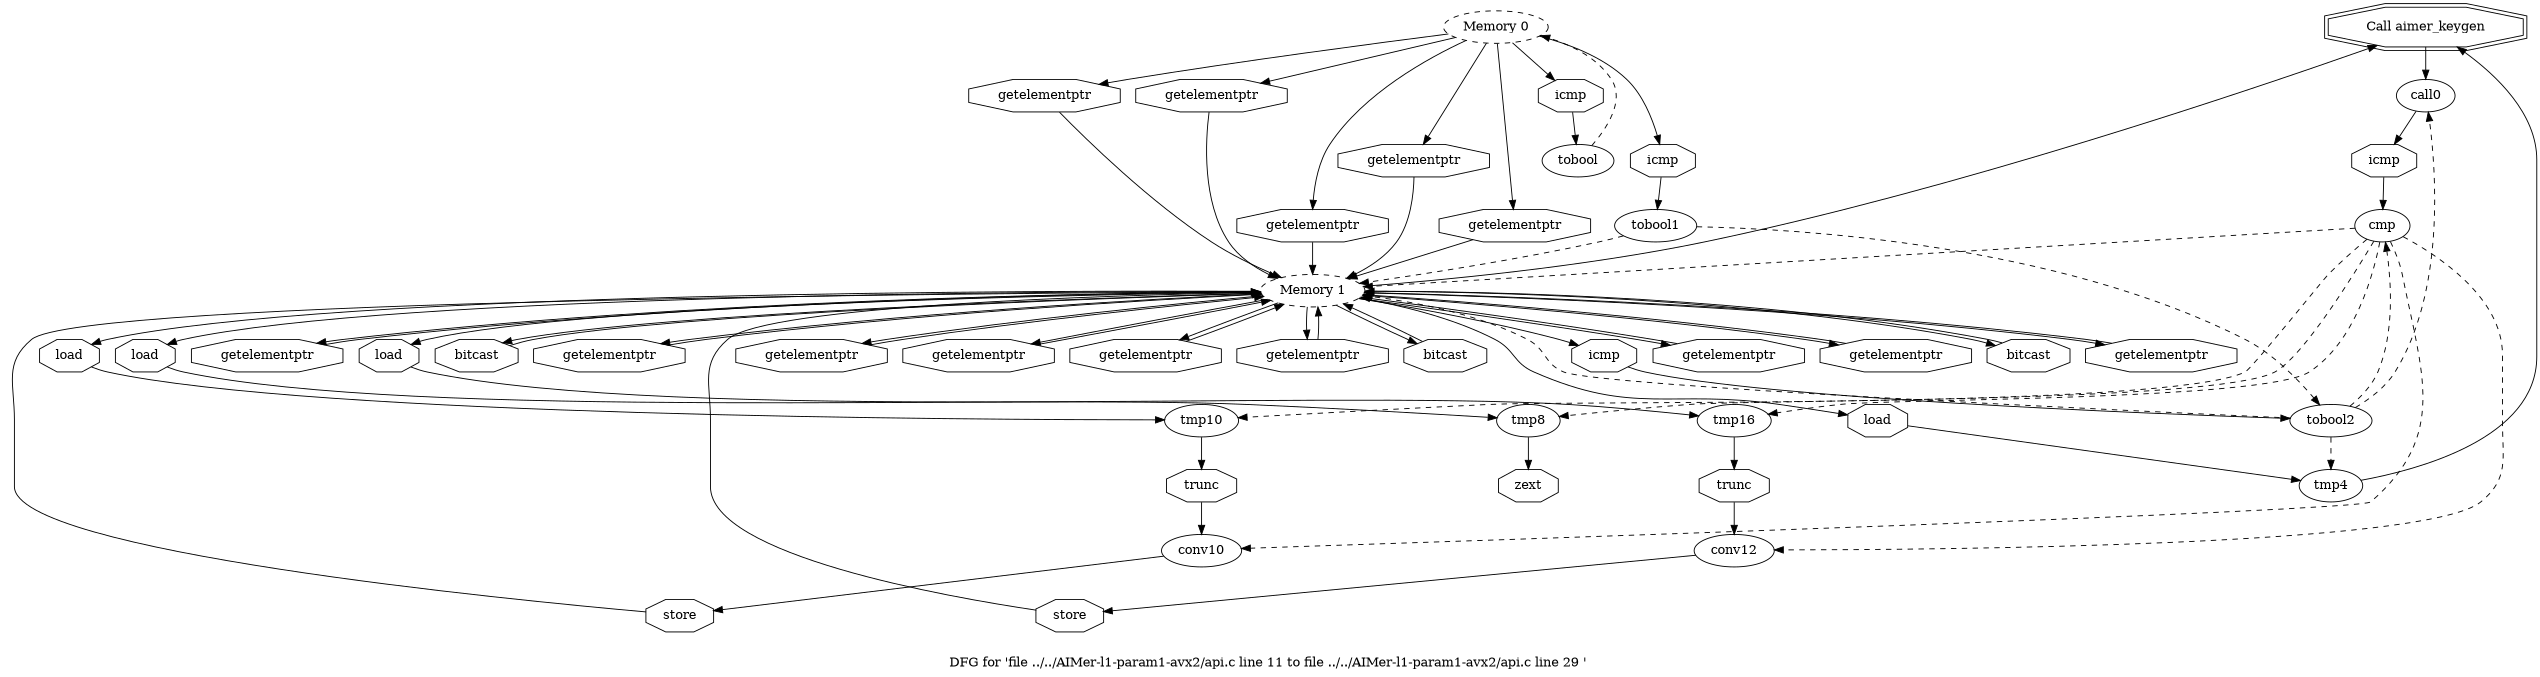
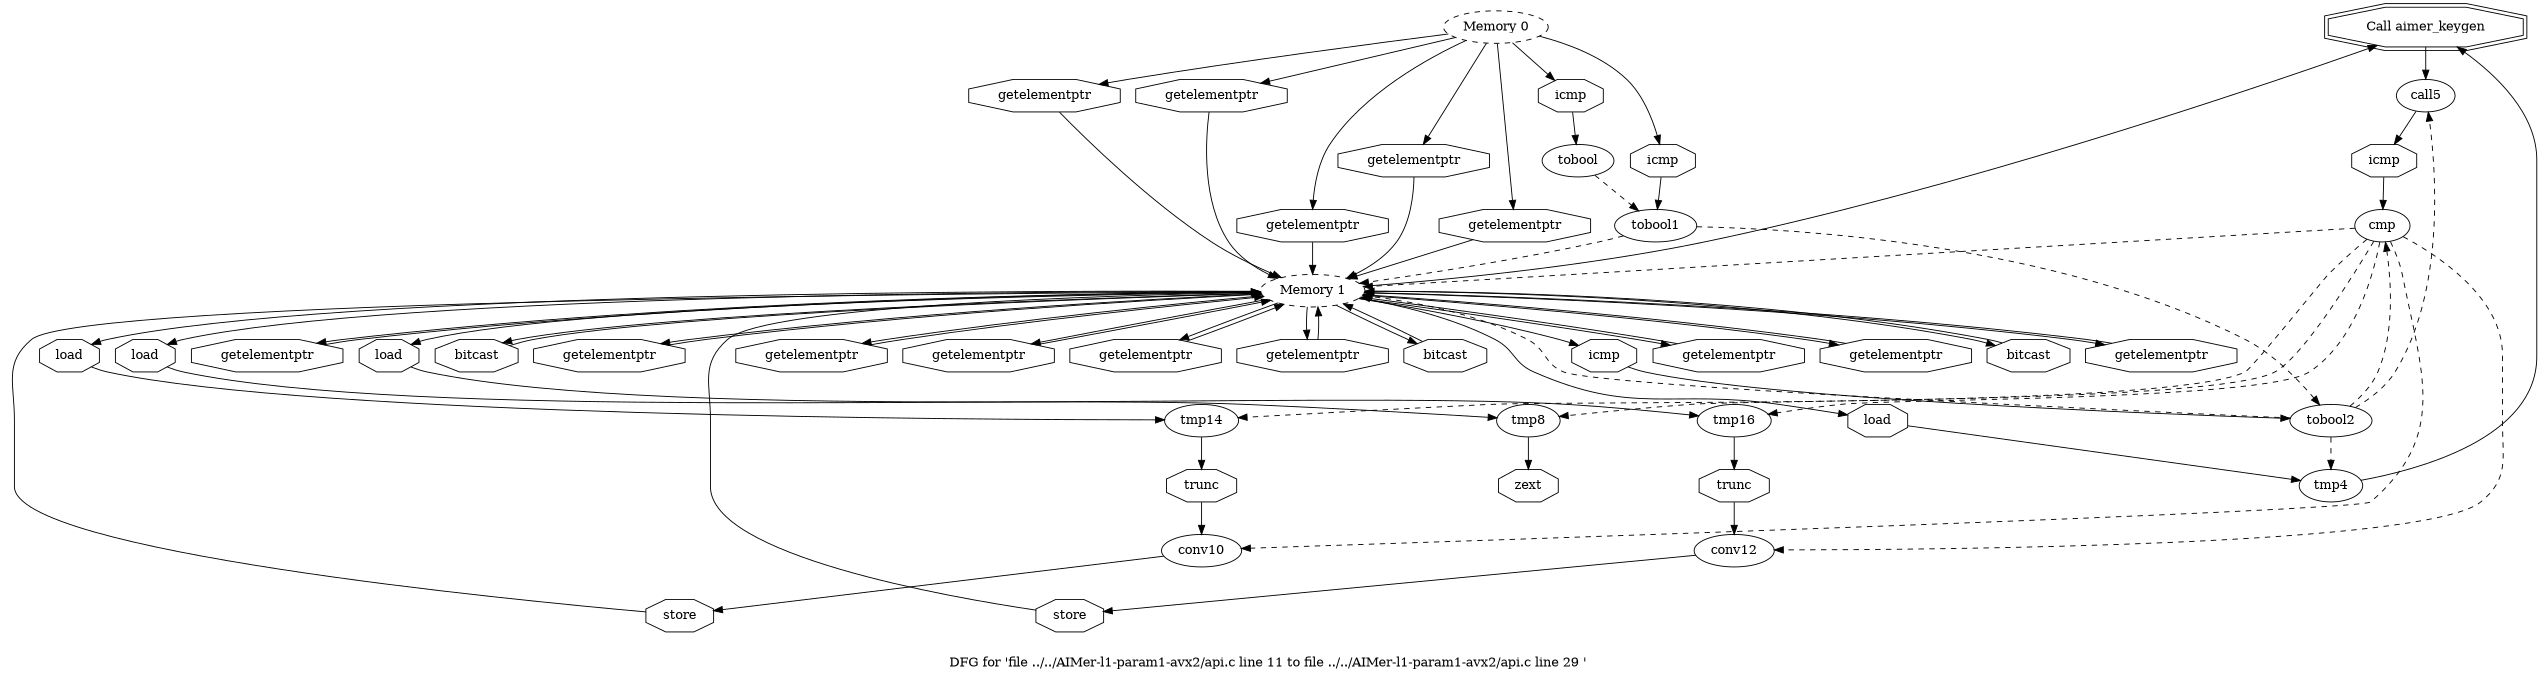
(1611, 79) -> (1613, 190)
(2426, 96) -> (2426, 96)
(1202, 421) -> (1202, 421)
